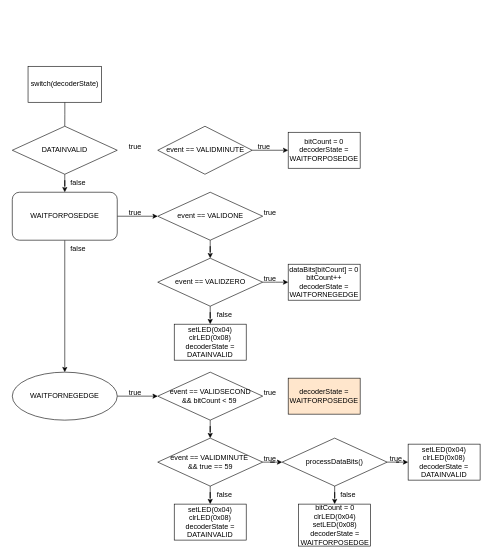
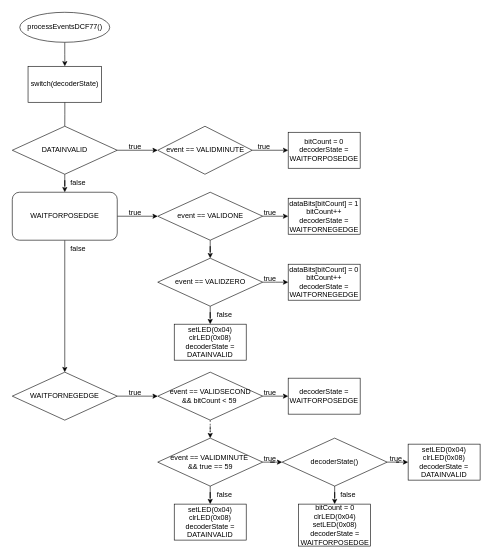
none -> (65, 27)
none -> (65, 60)
none -> (152, 150)
none -> (282, 216)
none -> (324, 216)
(65, 396) -> (65, 396)
none -> (282, 396)
(324, 396) -> (324, 396)
(210, 431) -> (210, 431)
(335, 462) -> (335, 462)
